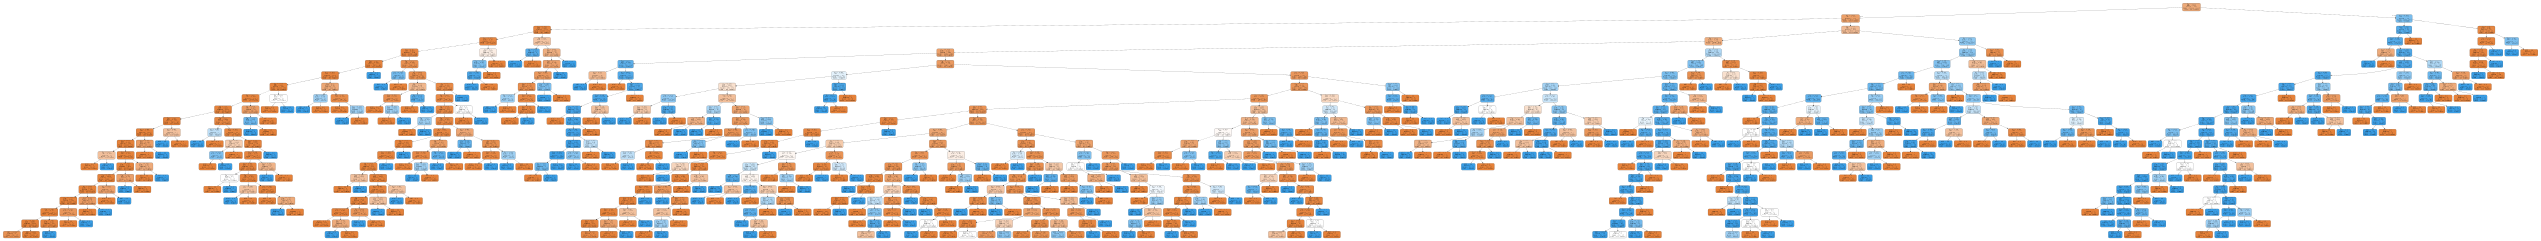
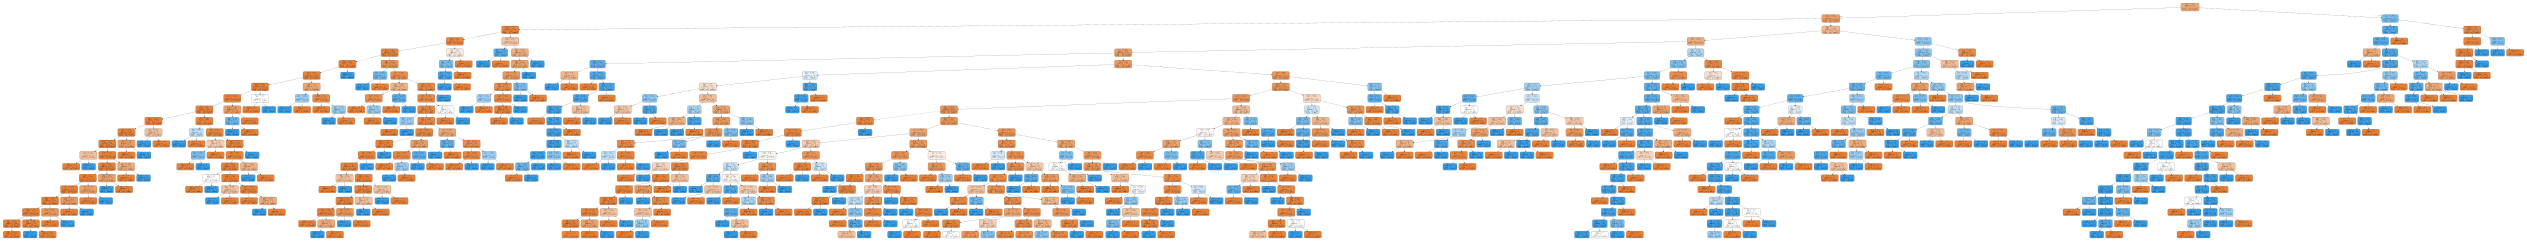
(12, 235) -> none
none -> (48, 235)
